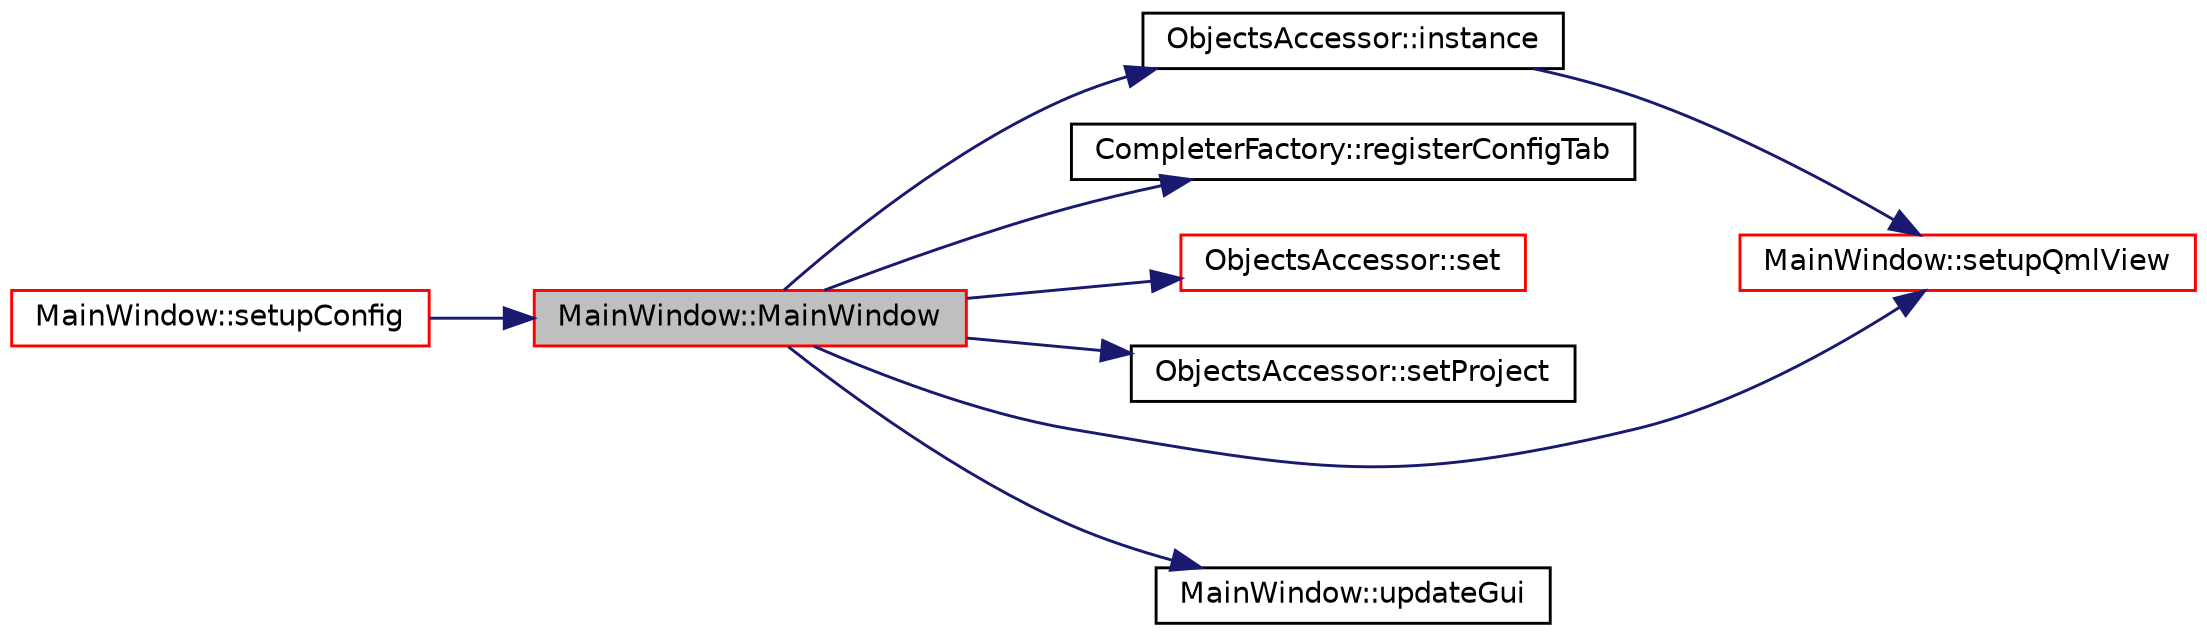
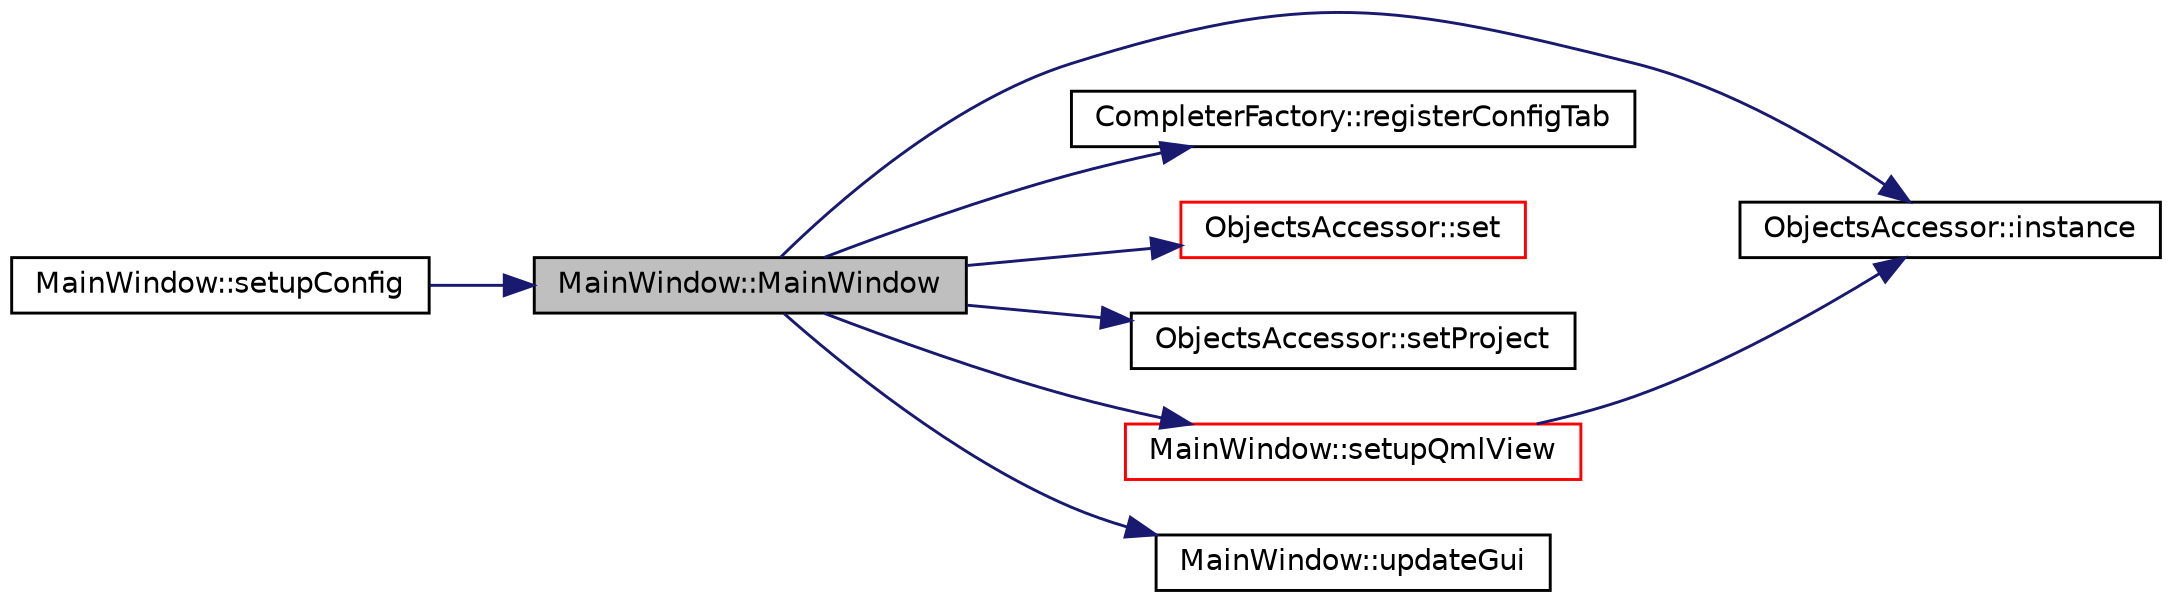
(1719, 130) -> (1714, 363)
(220, 318) -> (220, 285)
(750, 318) -> (750, 285)
